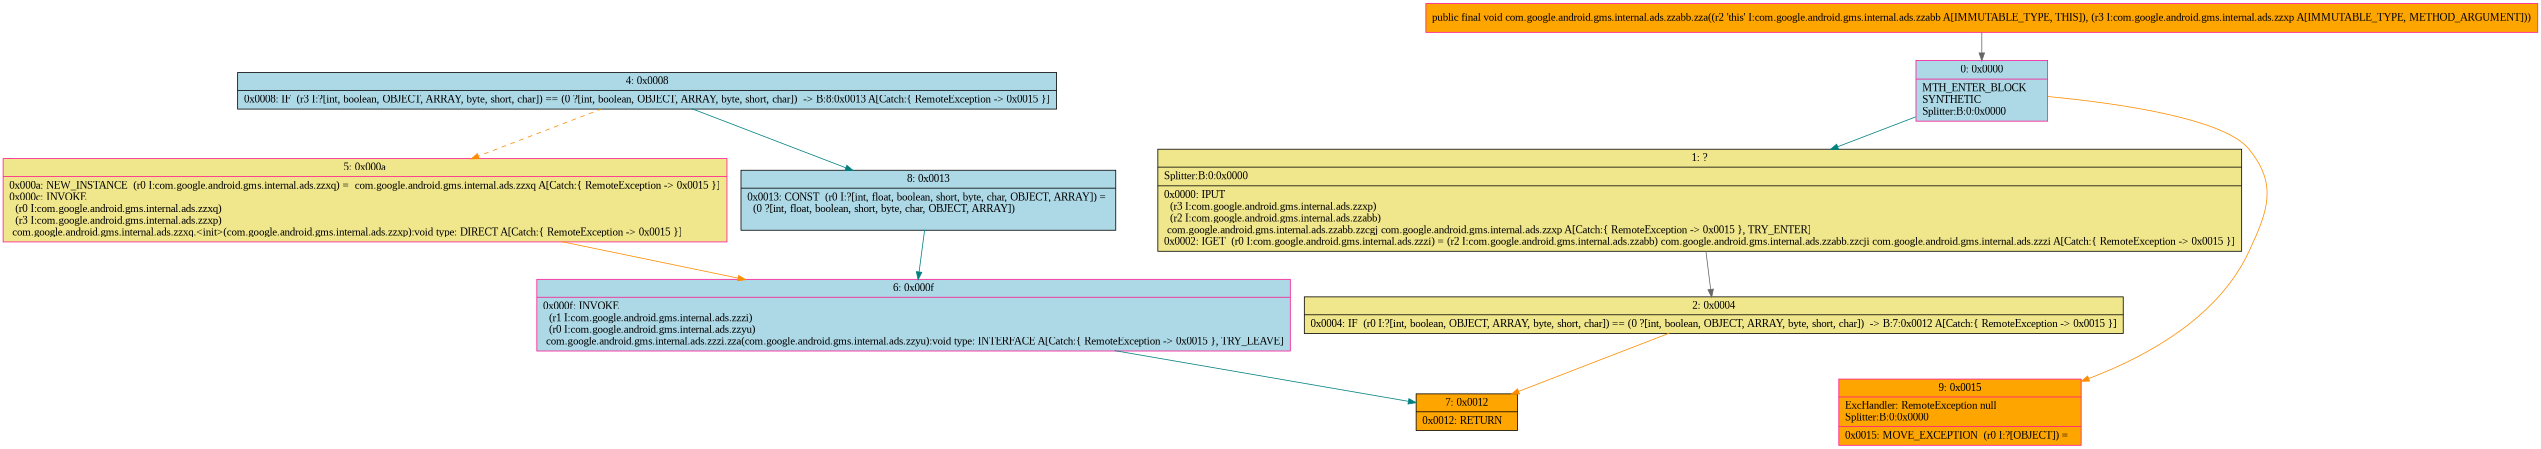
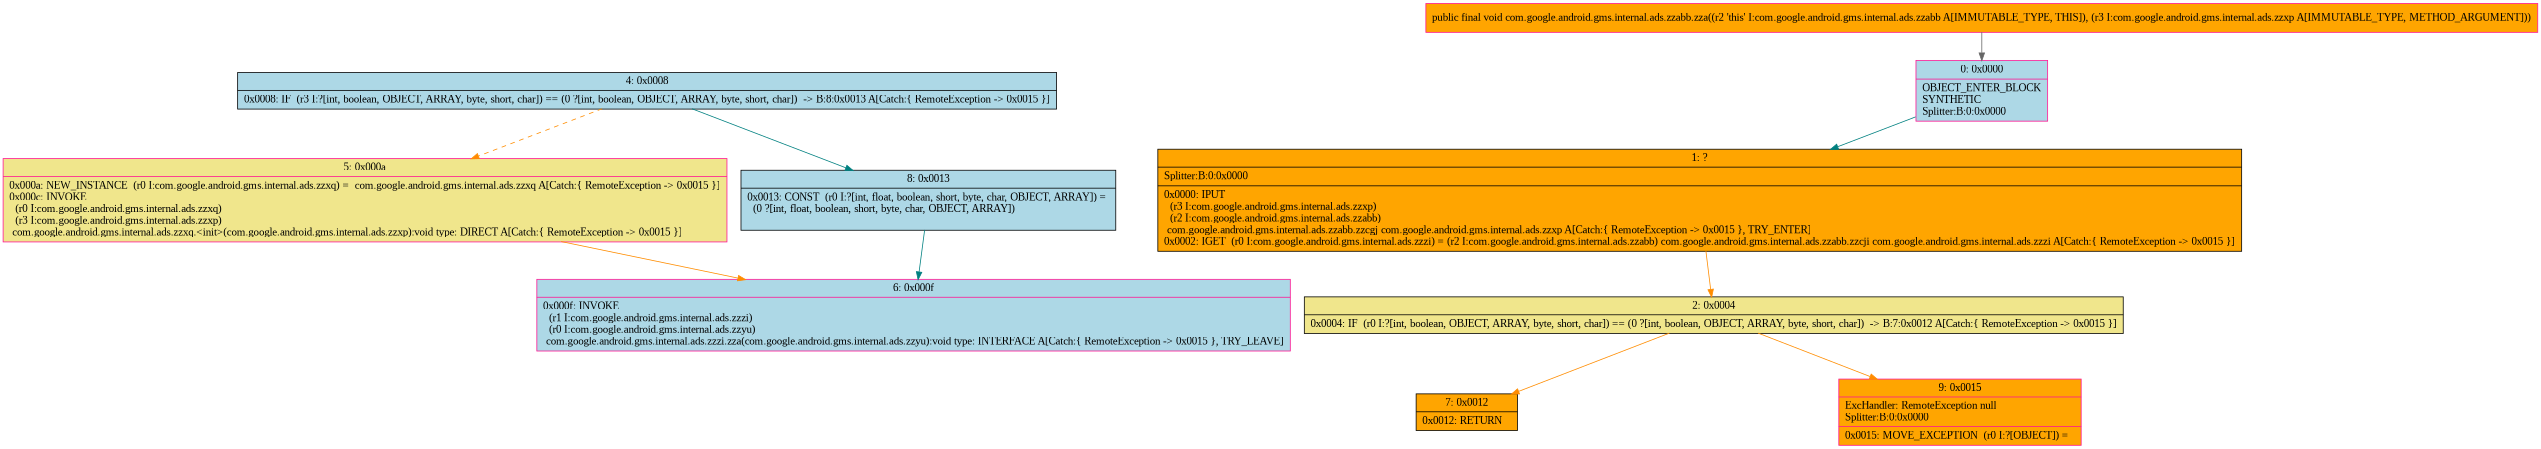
(1974, 88) -> (1982, 88)
(2267, 199) -> (1814, 355)
(1700, 200) -> (1700, 200)
(1708, 270) -> (1708, 270)
(1261, 376) -> none
